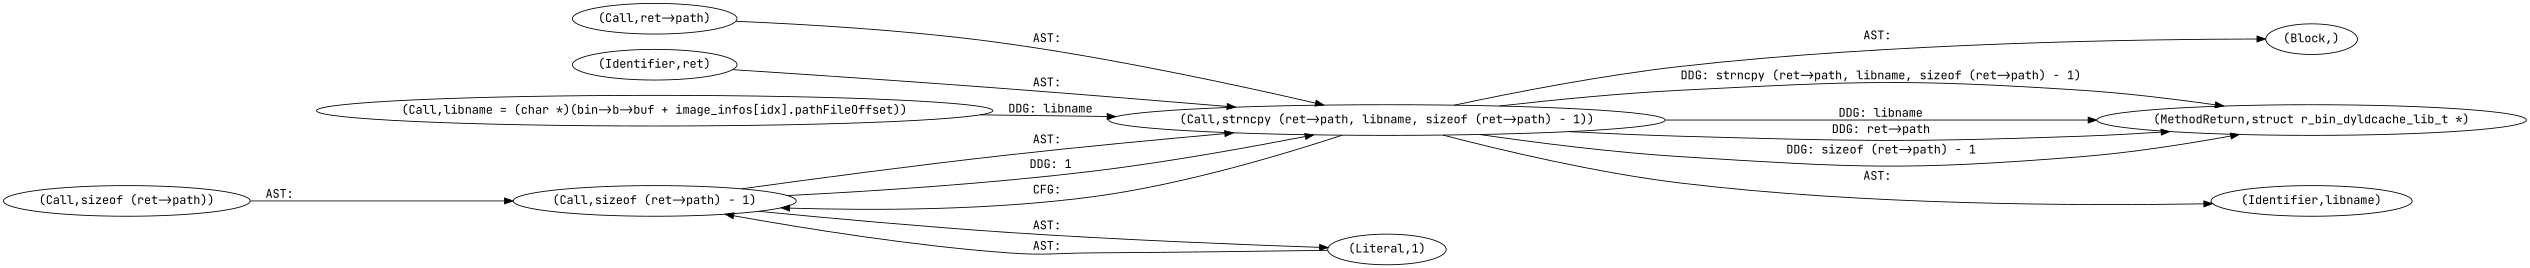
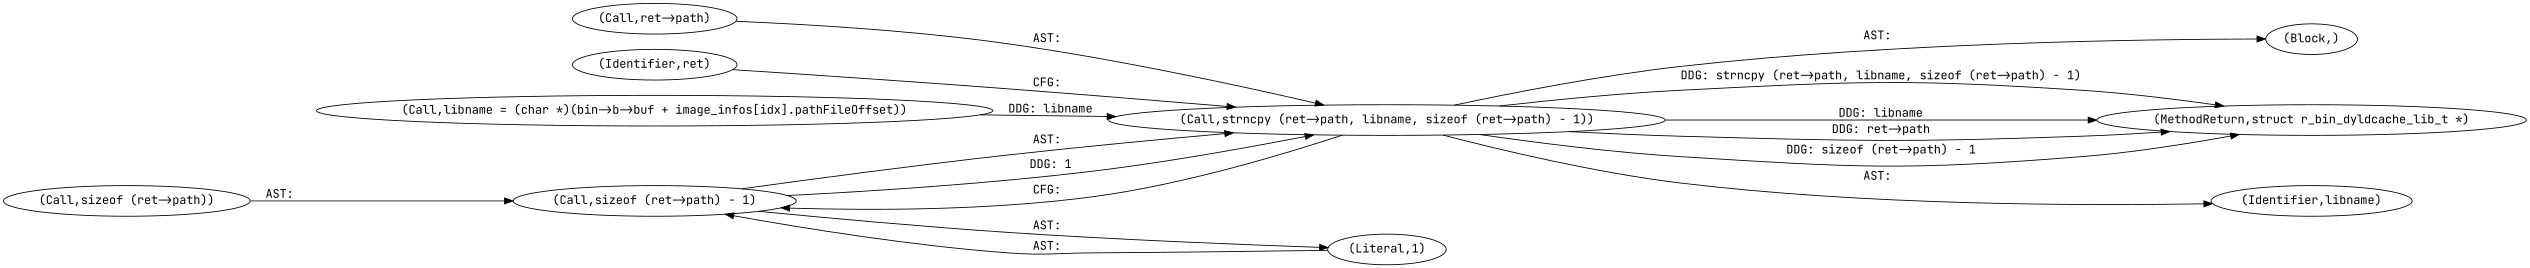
(1051, 83) -> (1051, 83)
